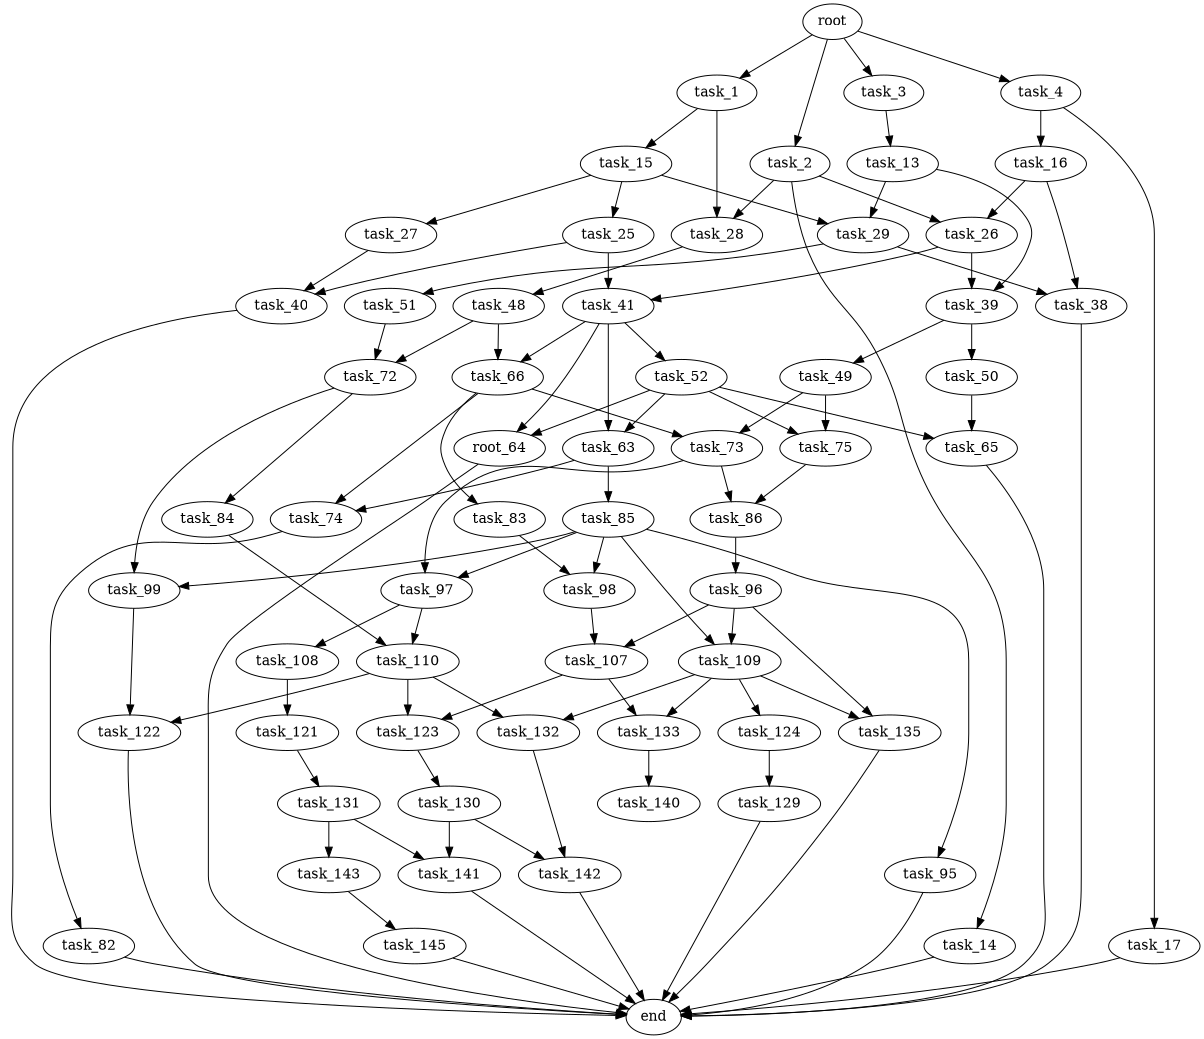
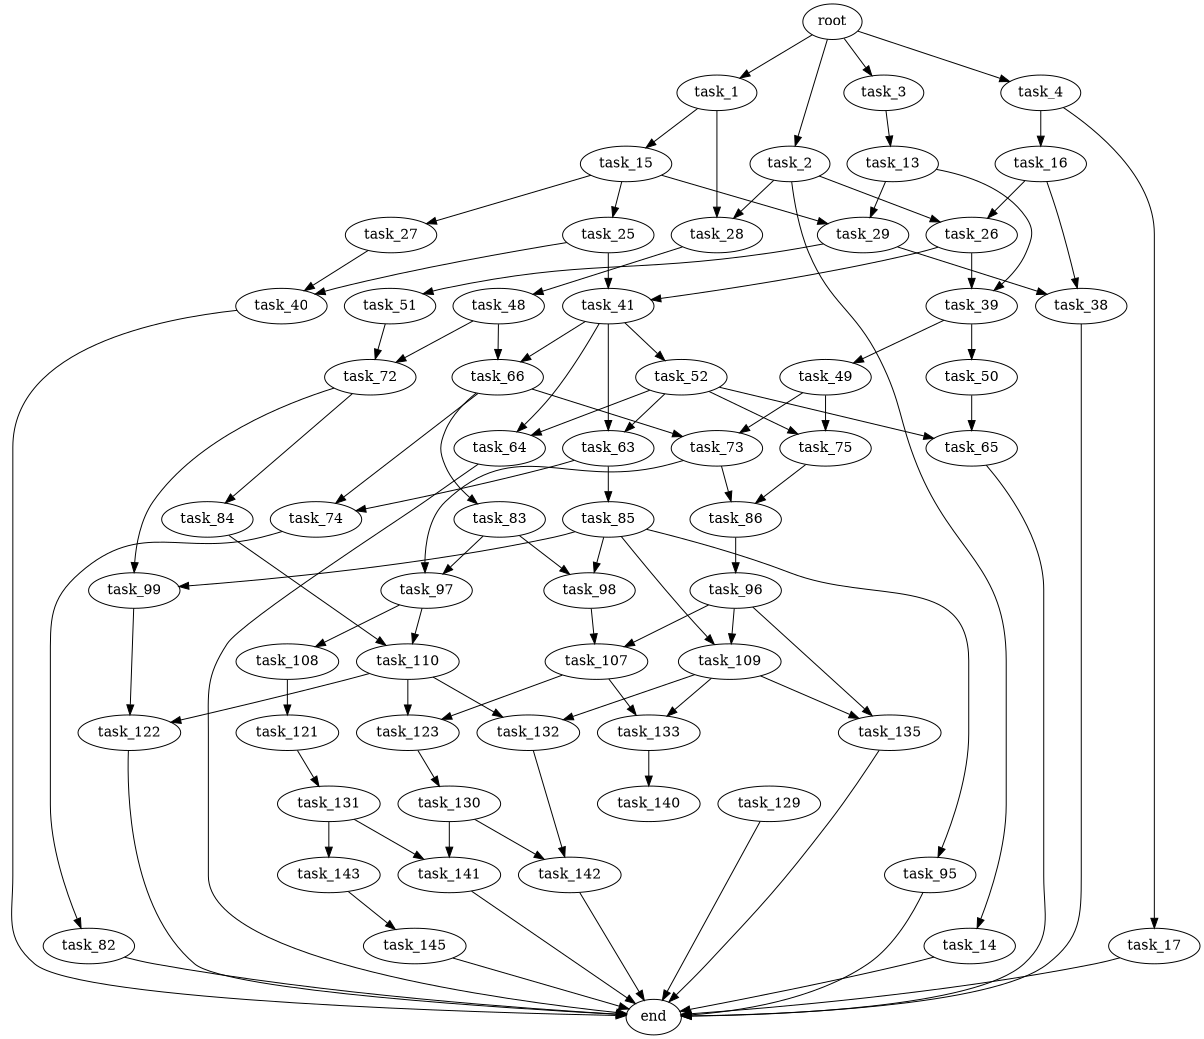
(500, 448) -> (500, 448)
(522, 553) -> (473, 546)
(769, 733) -> none
